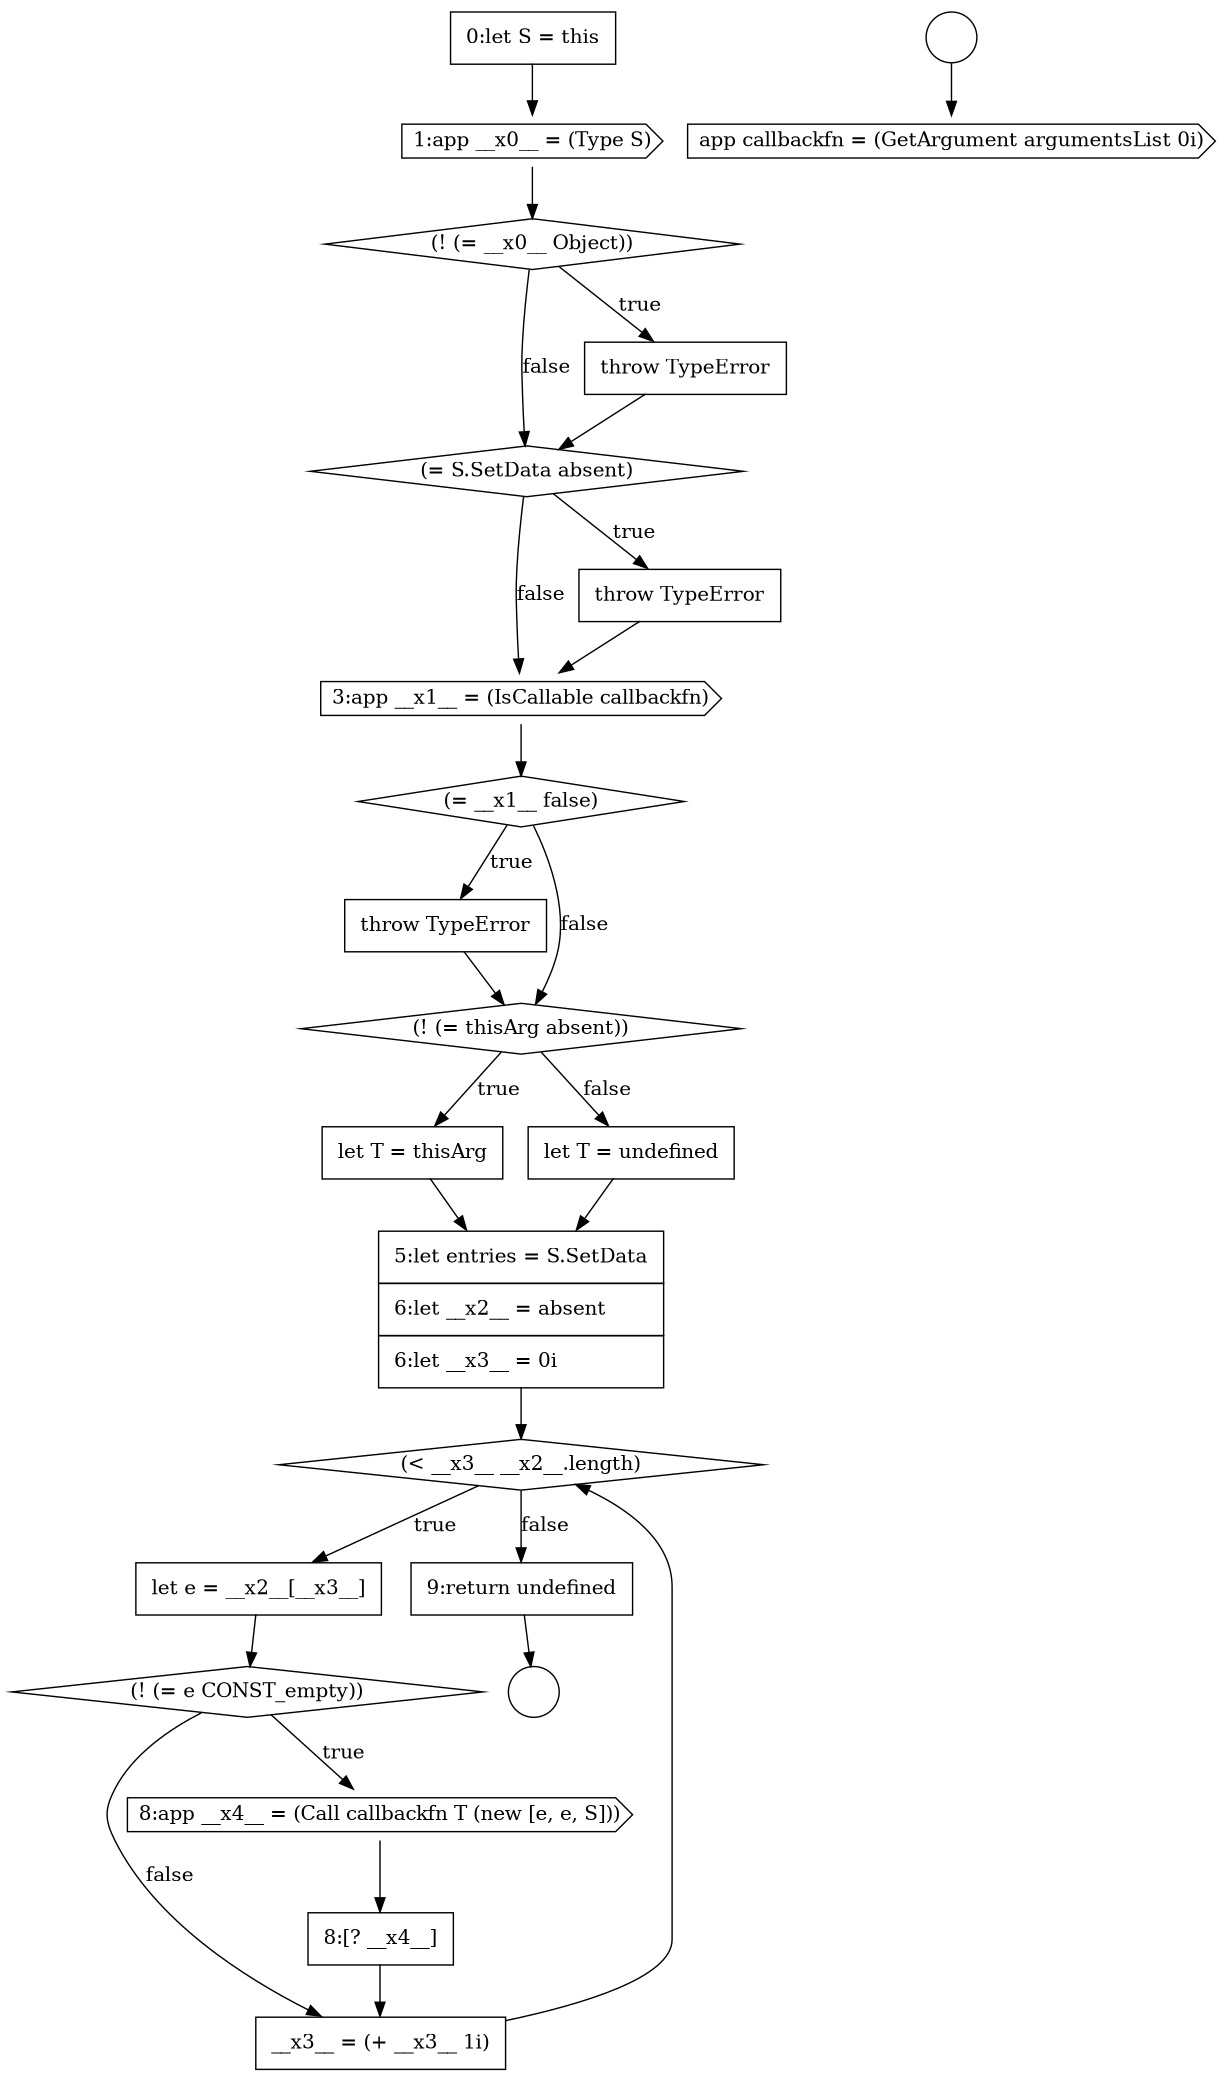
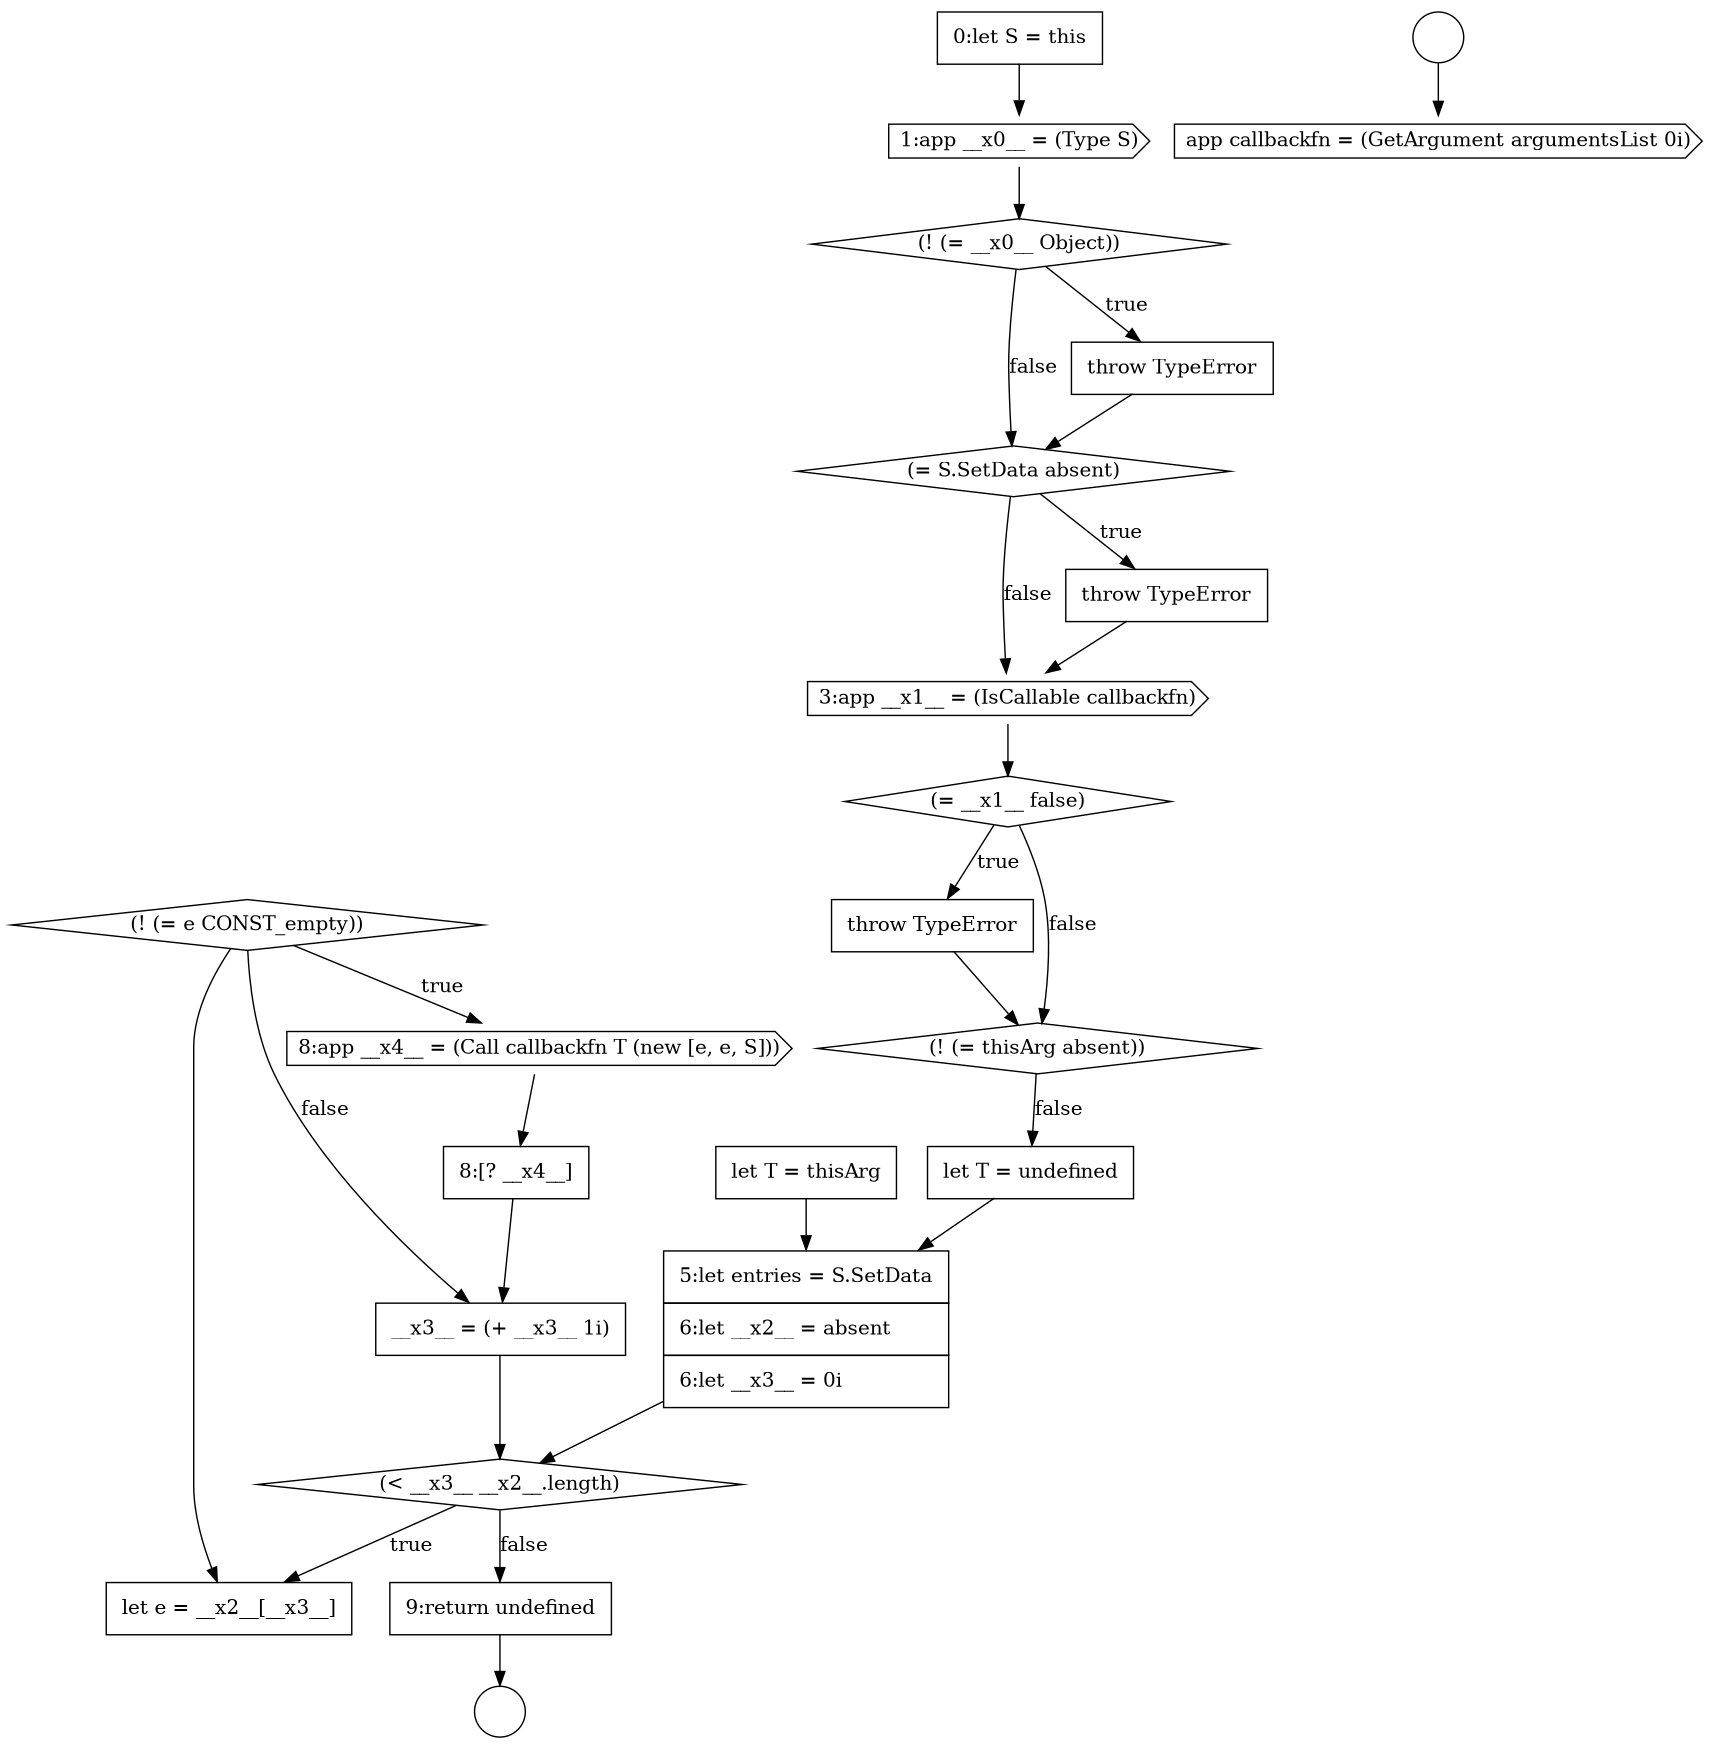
(473, 1084) -> none
(254, 1633) -> (194, 1256)
